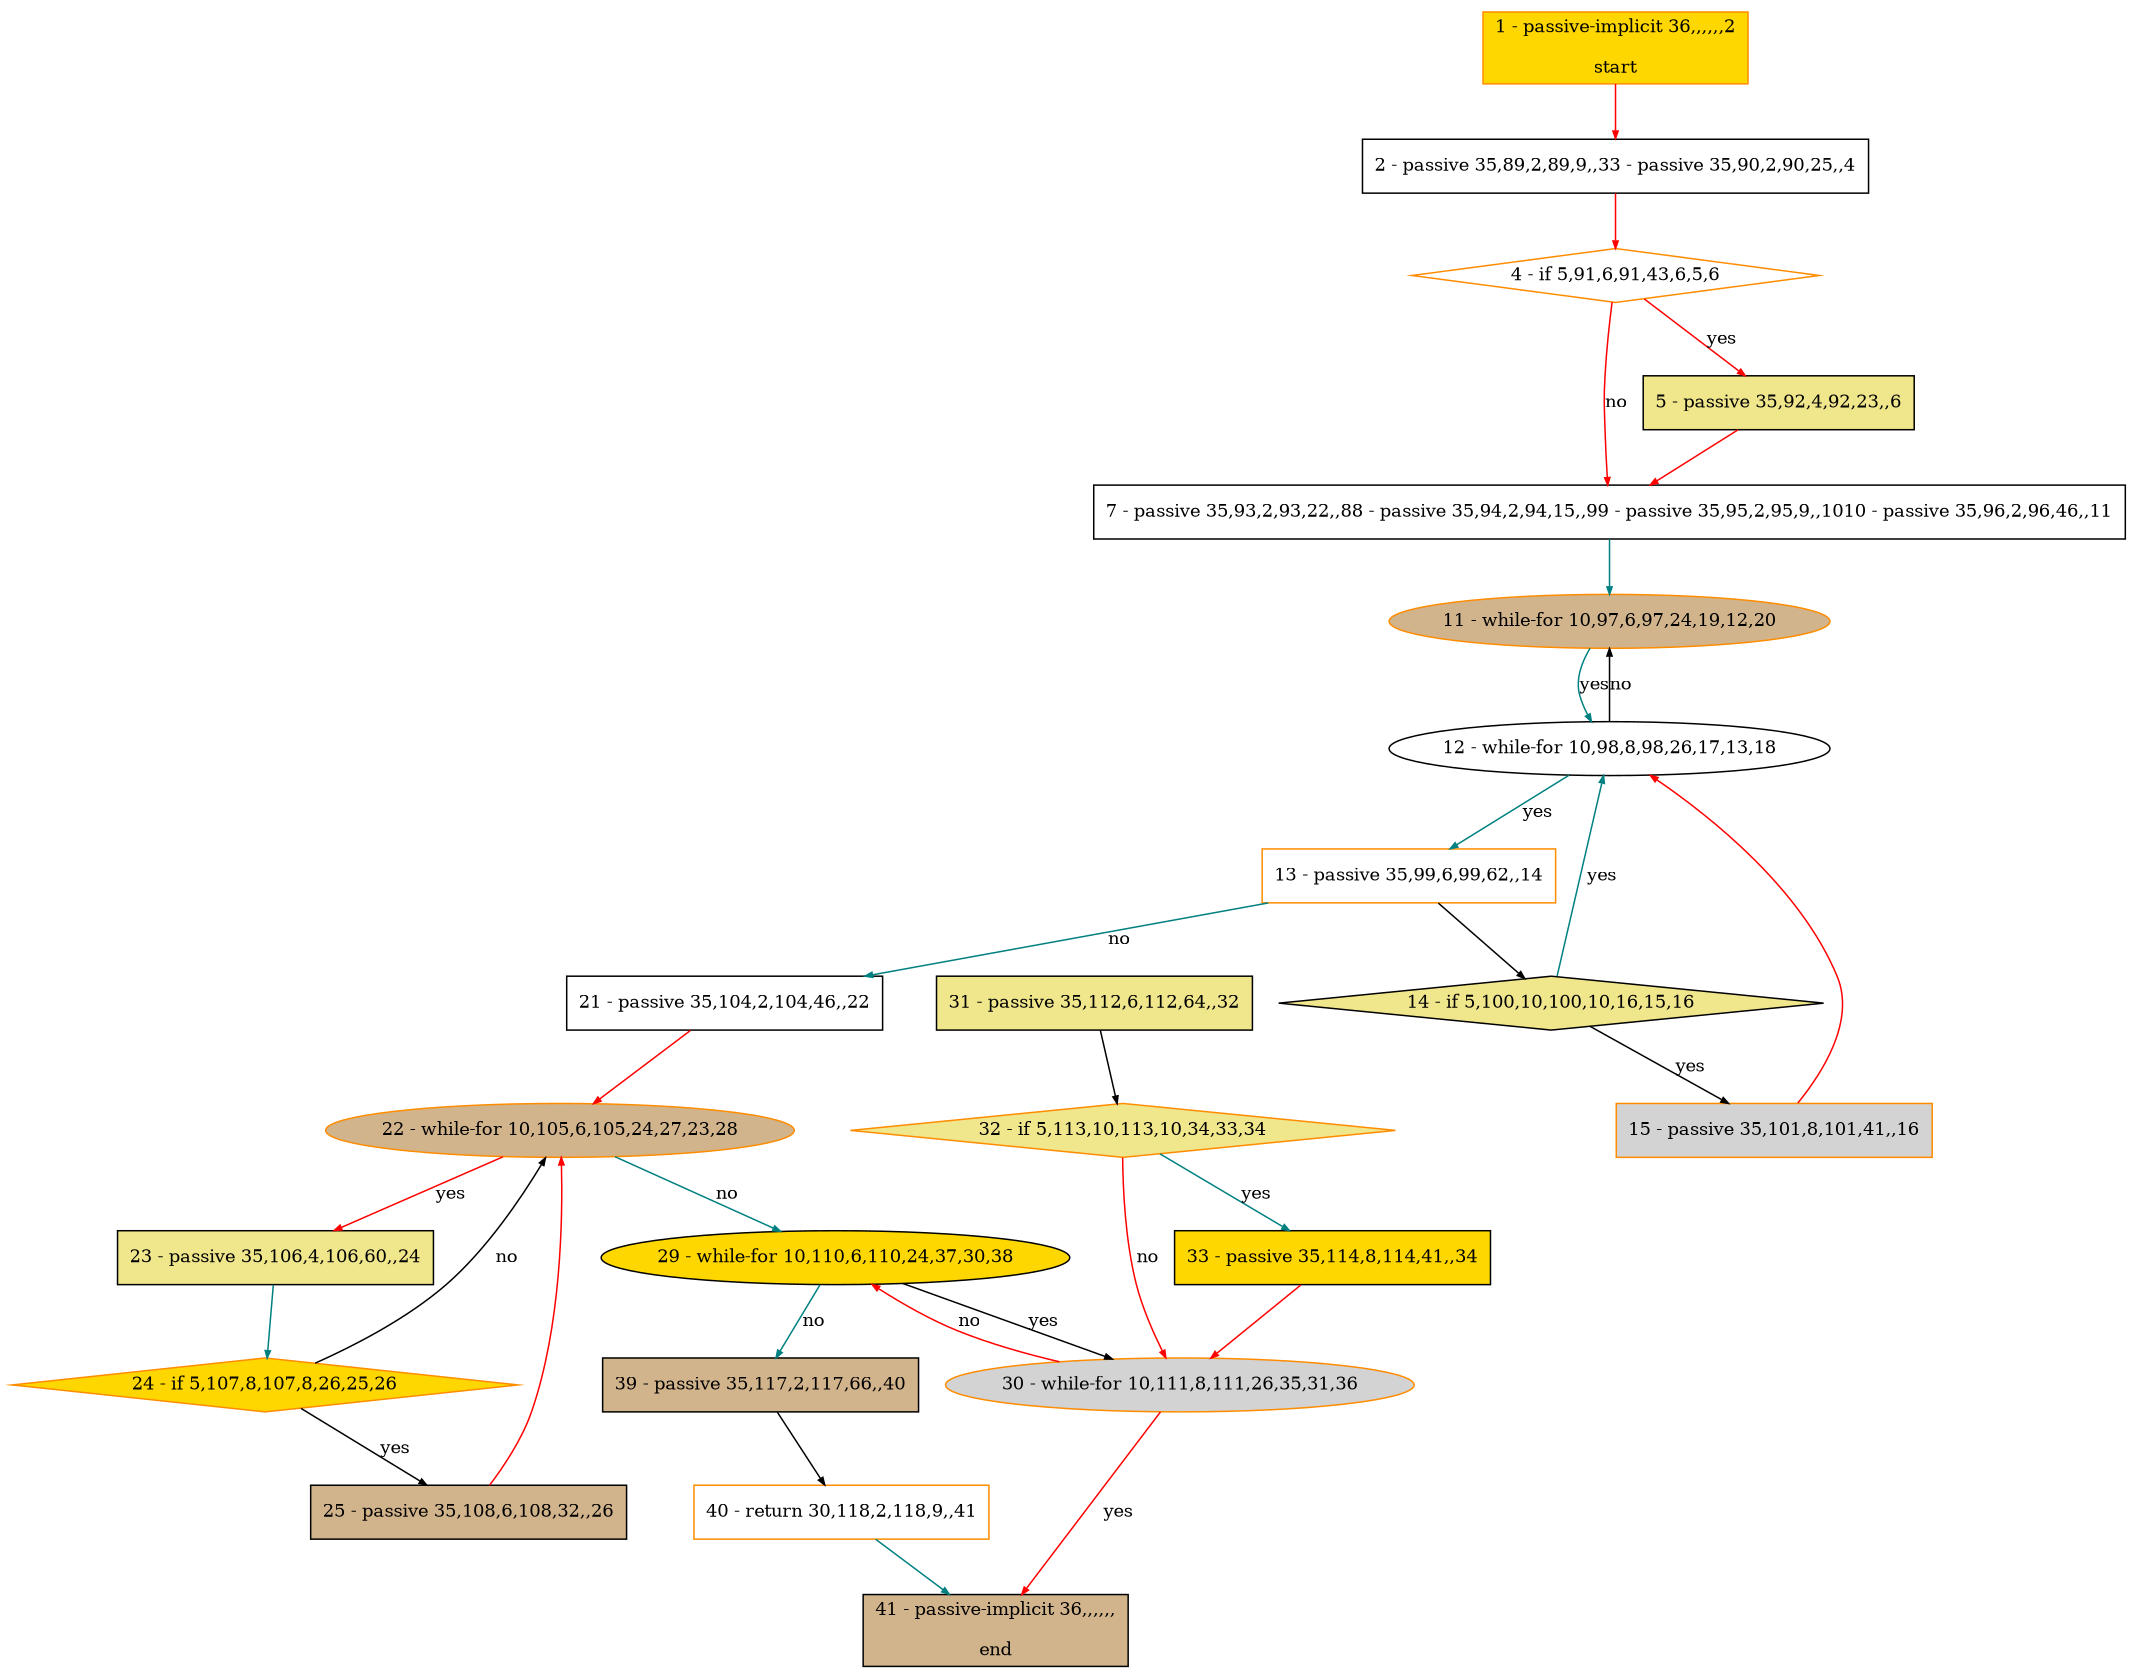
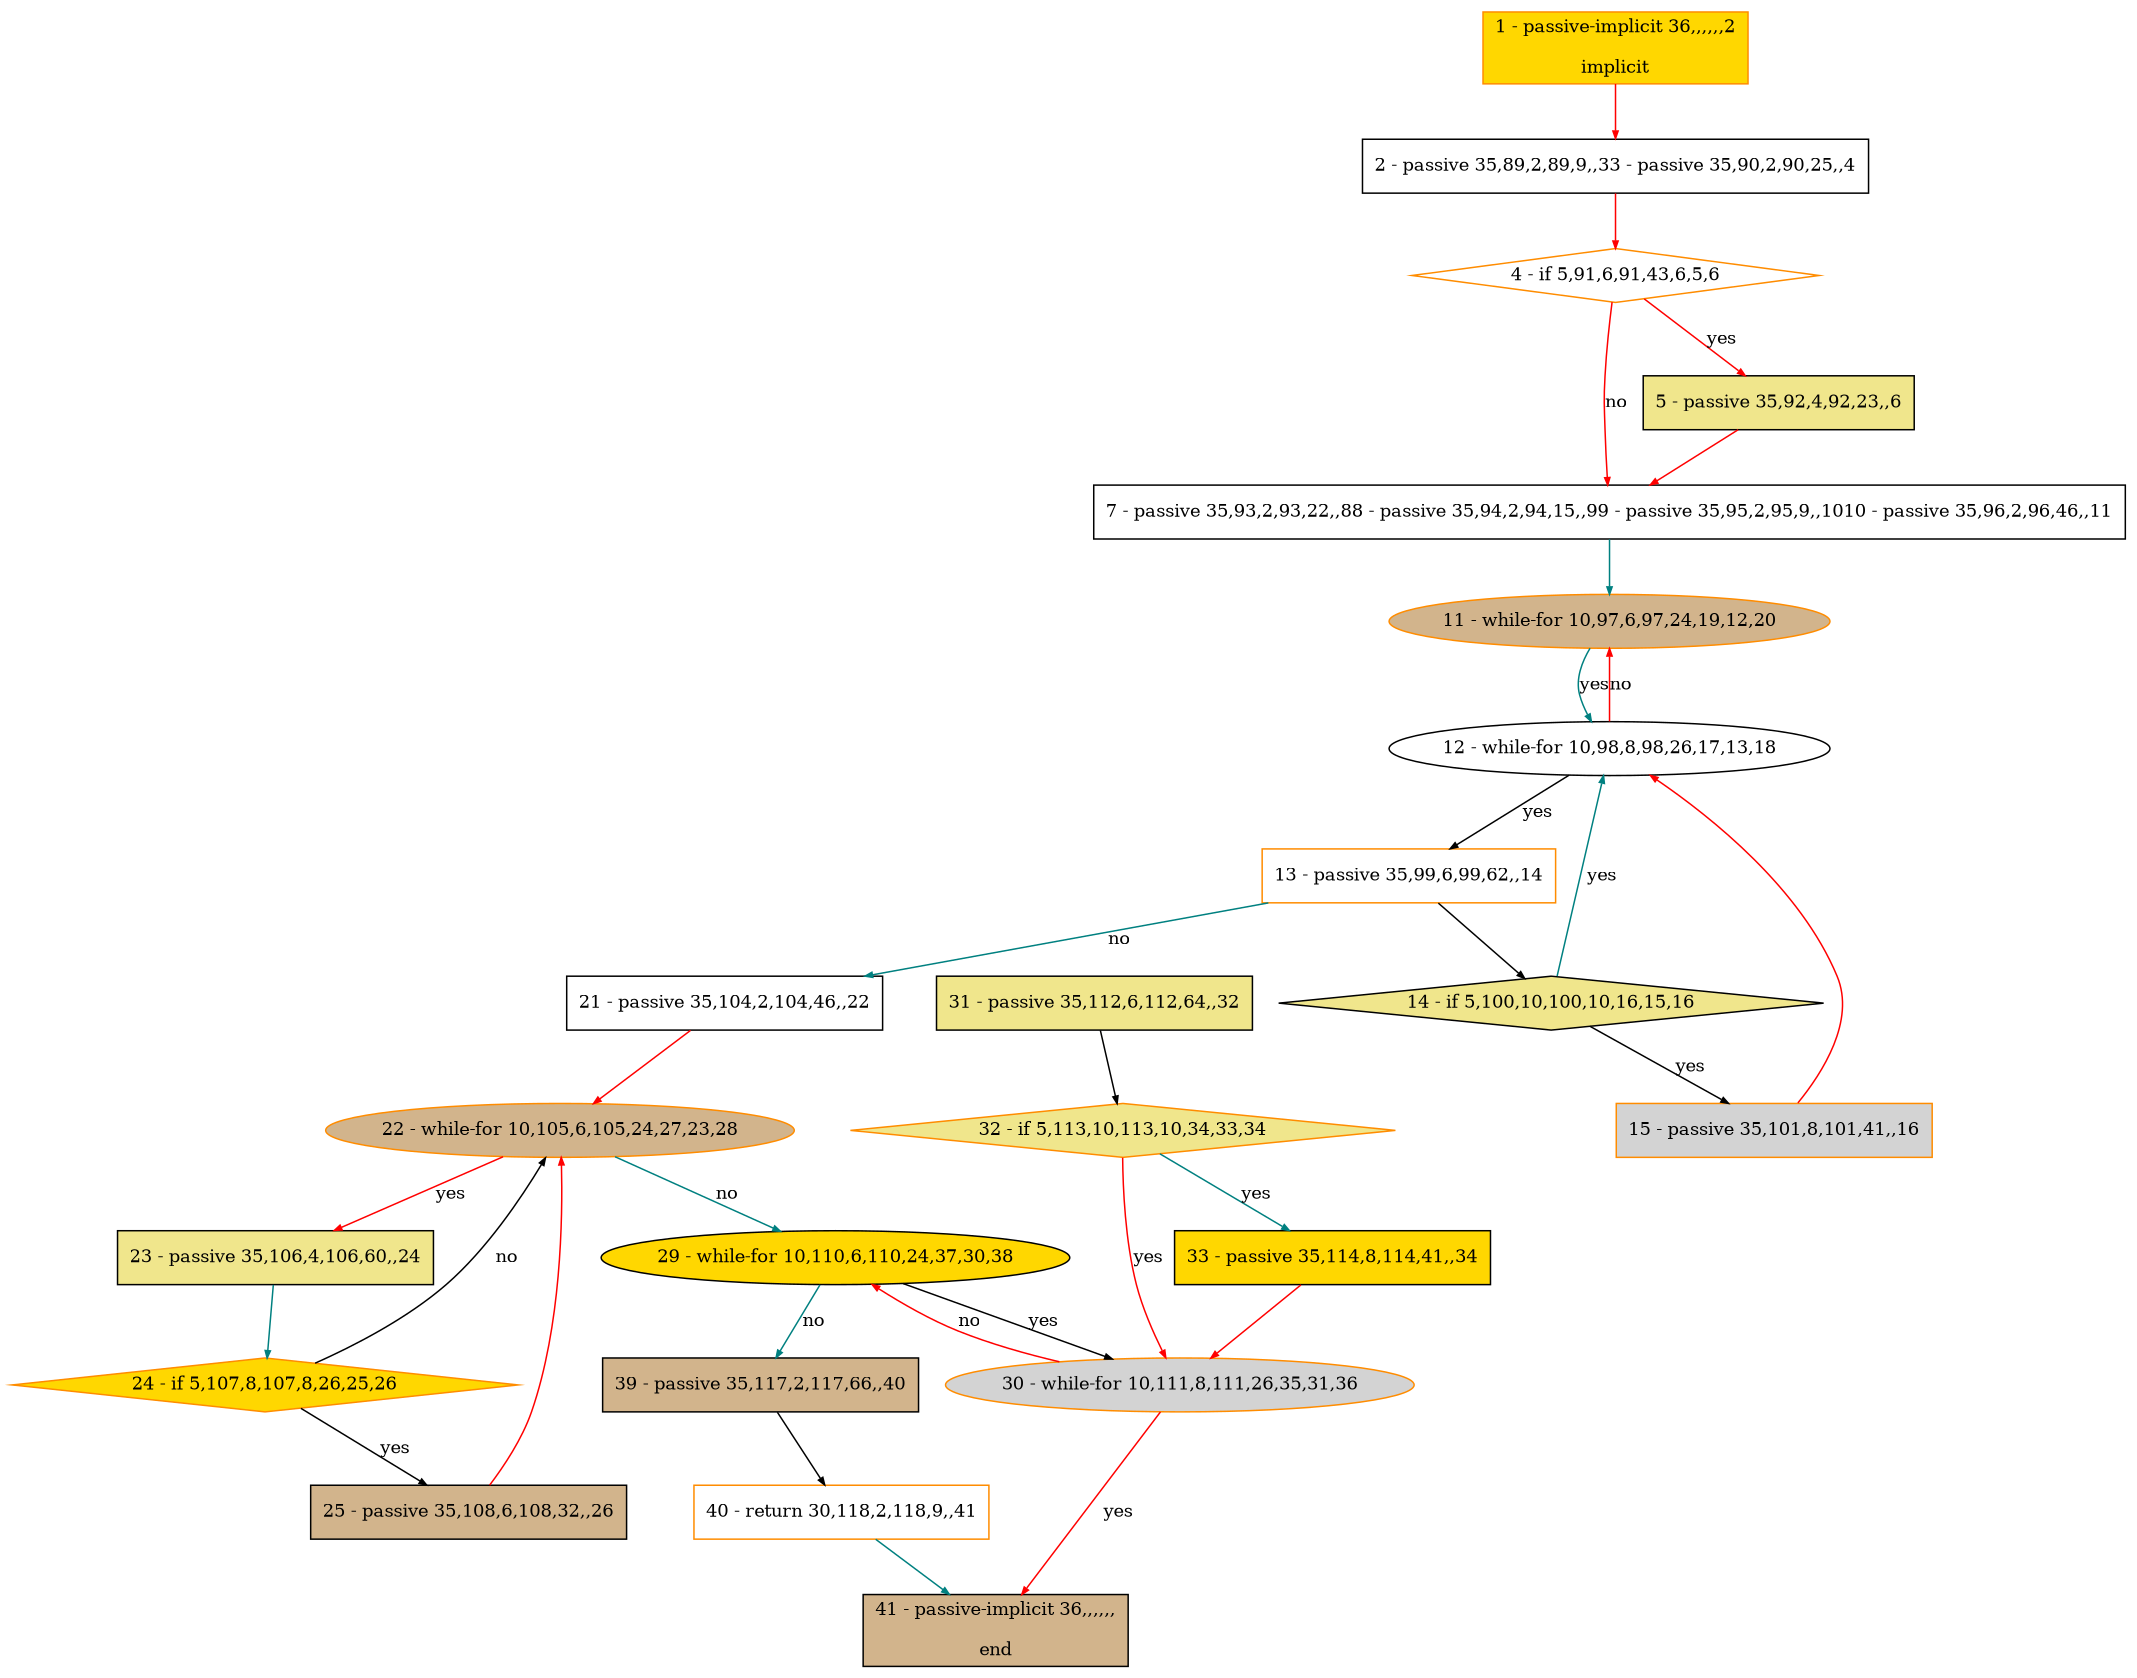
(1616, 48) -> (1616, 48)
(1610, 689) -> (1610, 689)
(1513, 810) -> (1513, 810)
(1148, 1258) -> (1148, 1258)
